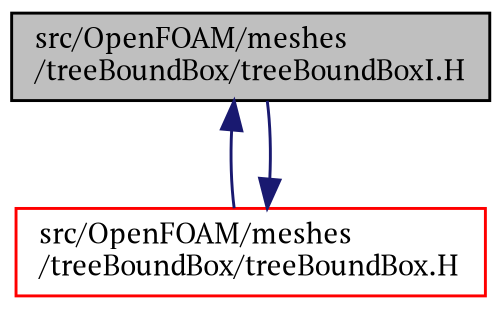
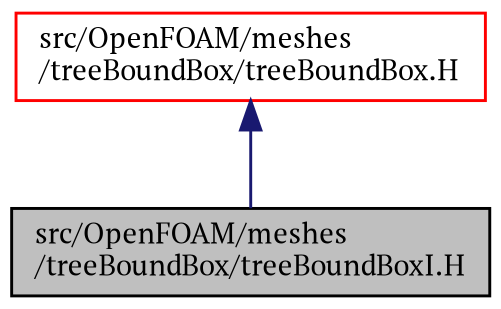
(231, 169) -> none
